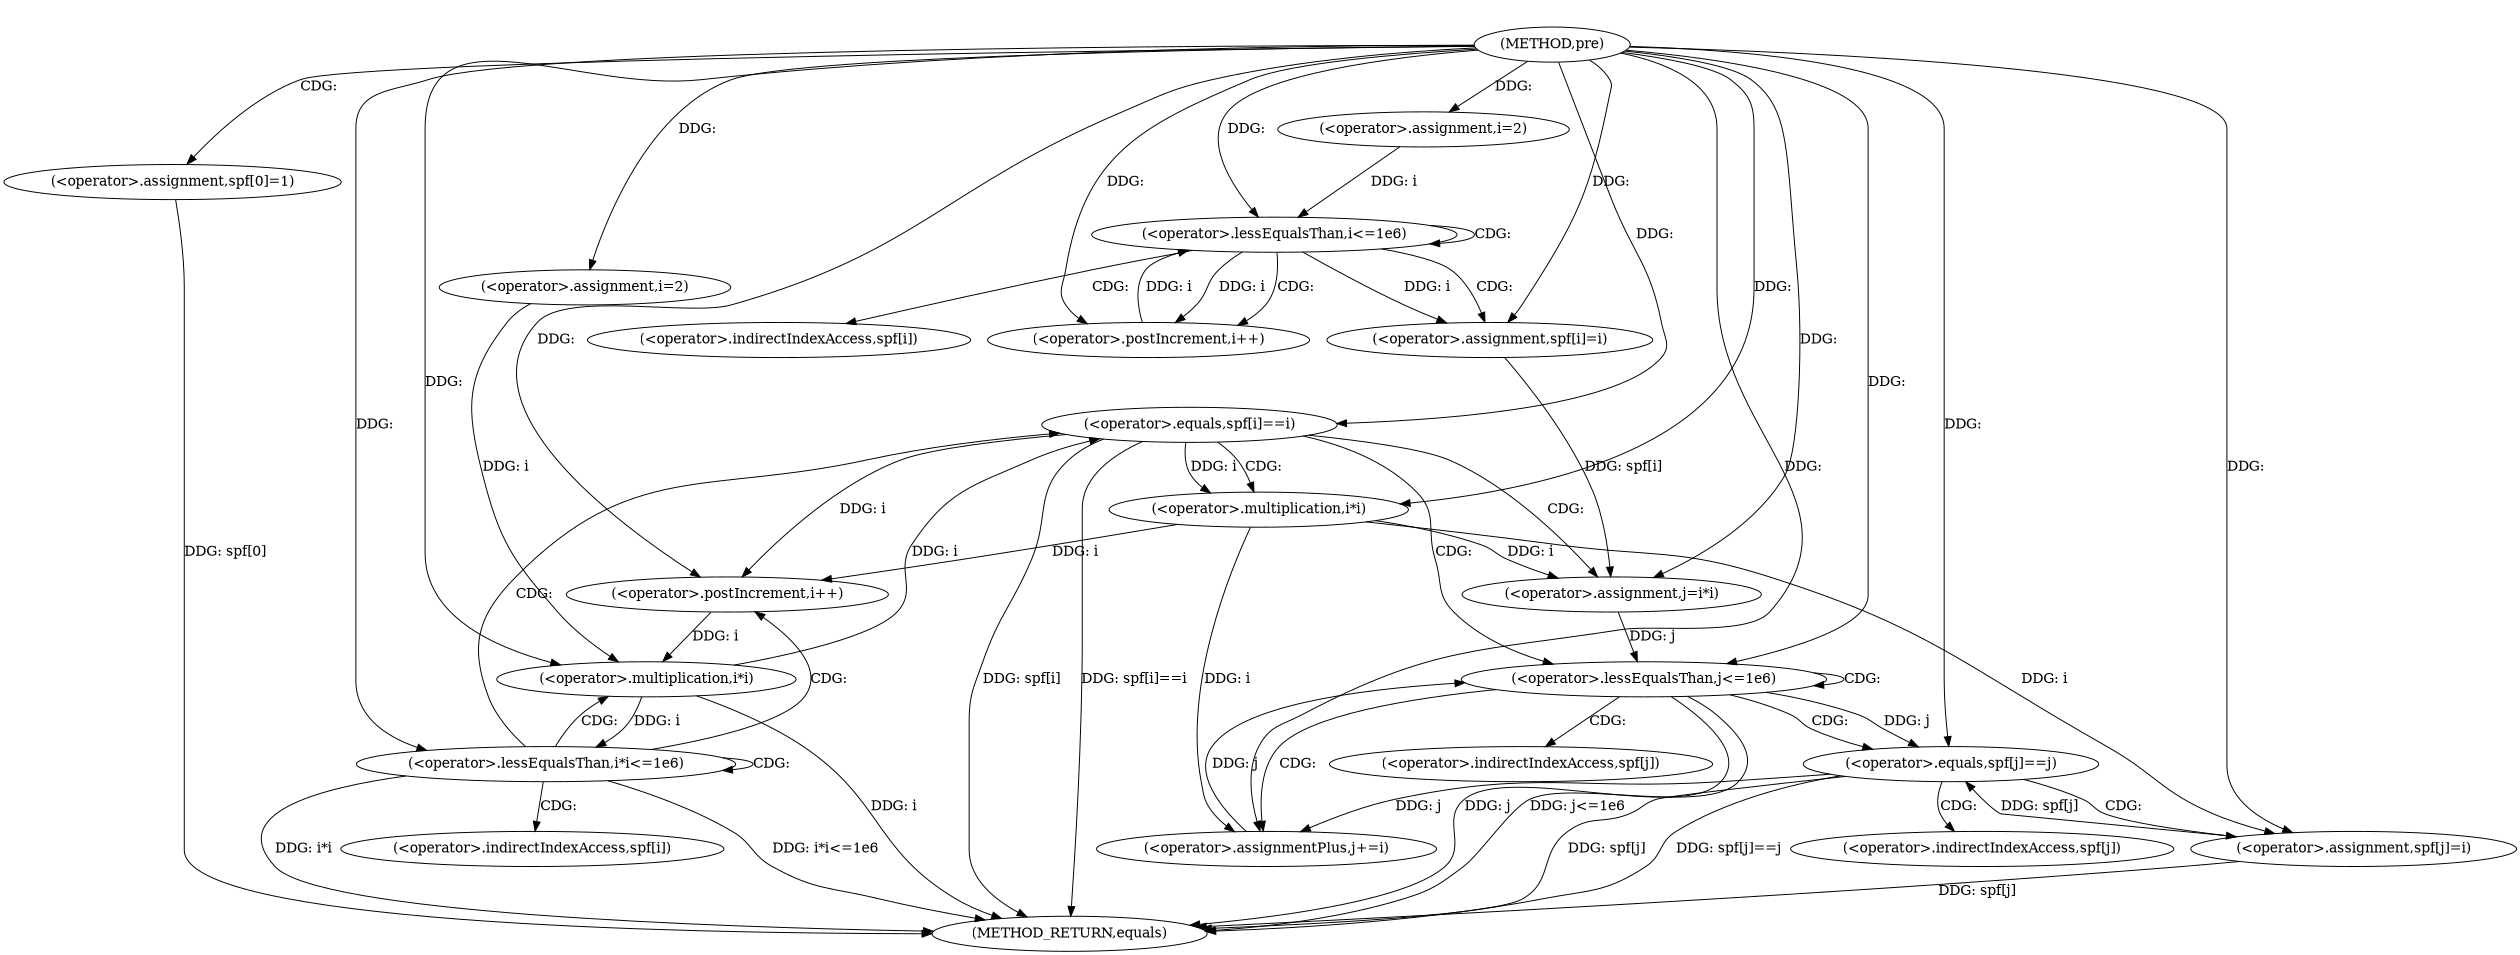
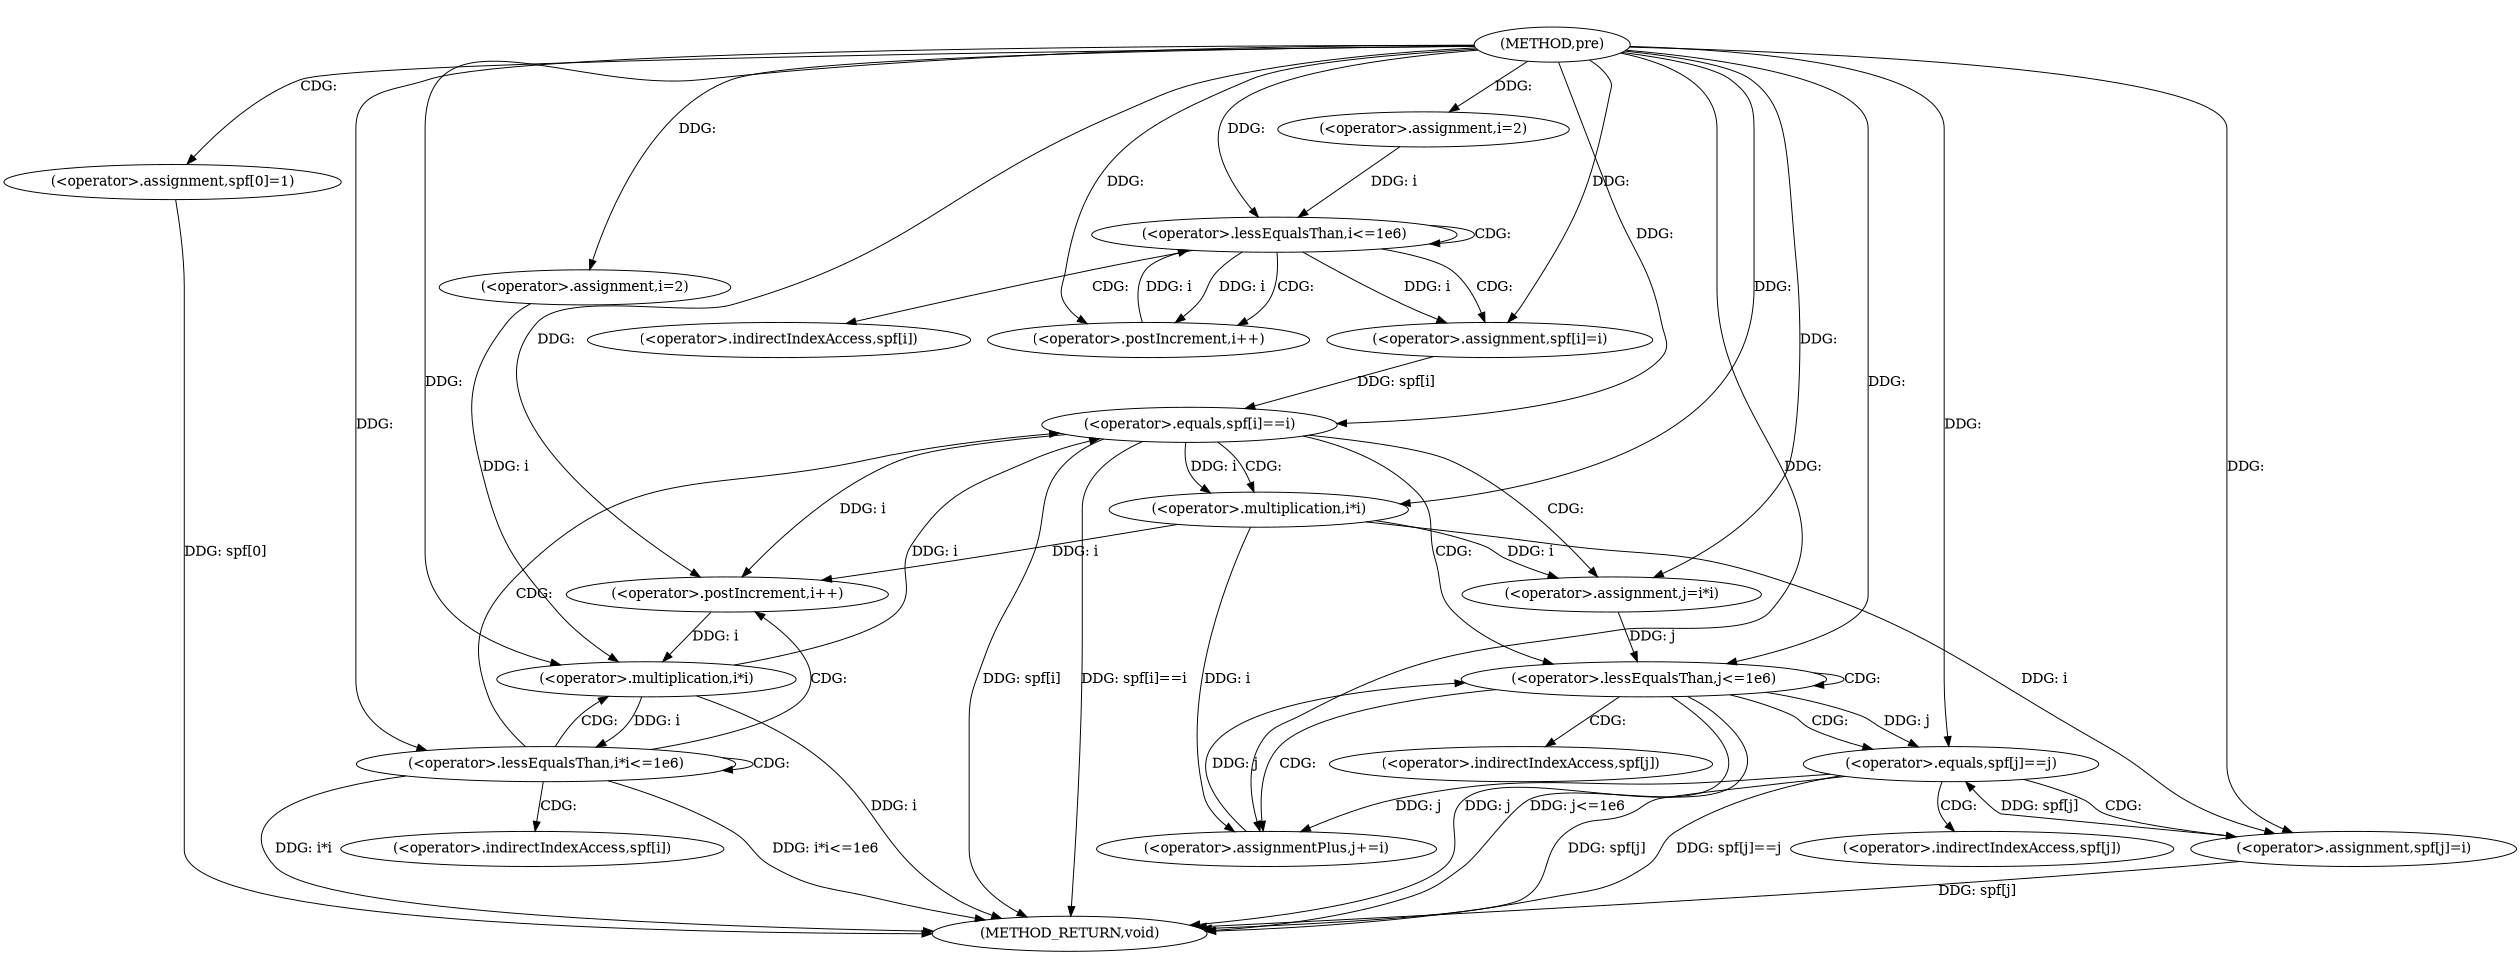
(1574, 454) -> (1344, 381)
(1070, 934) -> (1070, 934)
